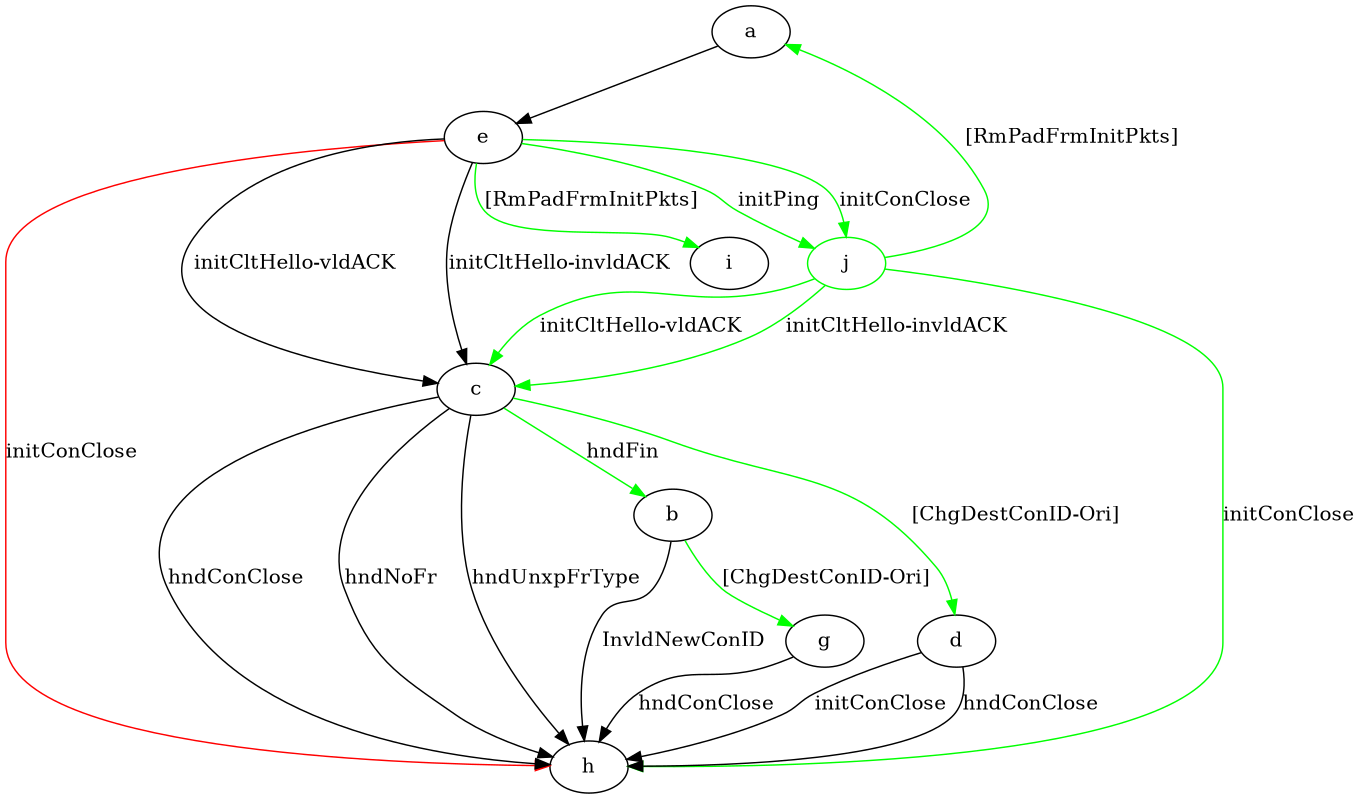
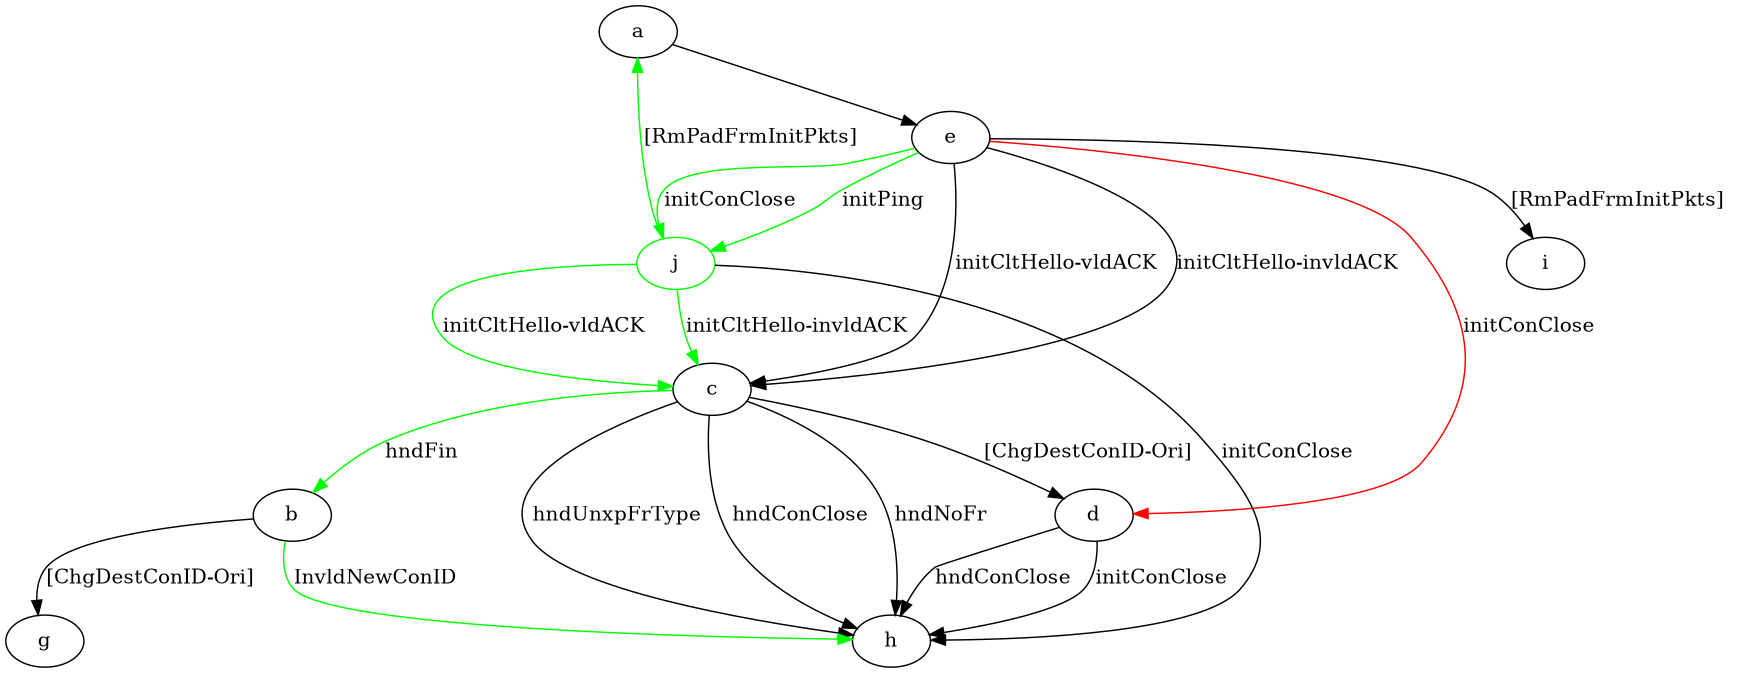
(558, 231) -> (1267, 149)
(754, 466) -> (903, 434)
(6, 499) -> (1439, 276)
(724, 590) -> (129, 535)
(601, 617) -> (538, 629)
(1223, 638) -> (1182, 421)
(691, 675) -> none
